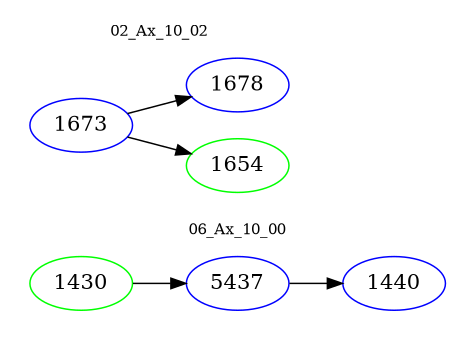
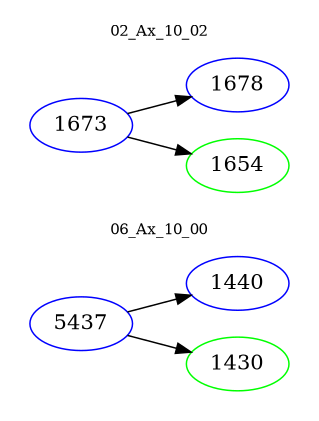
(152, 283) -> (152, 342)
